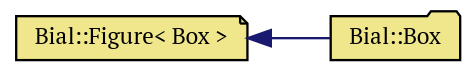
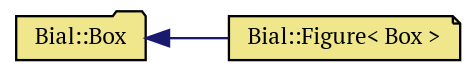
(301, 38) -> (199, 38)
